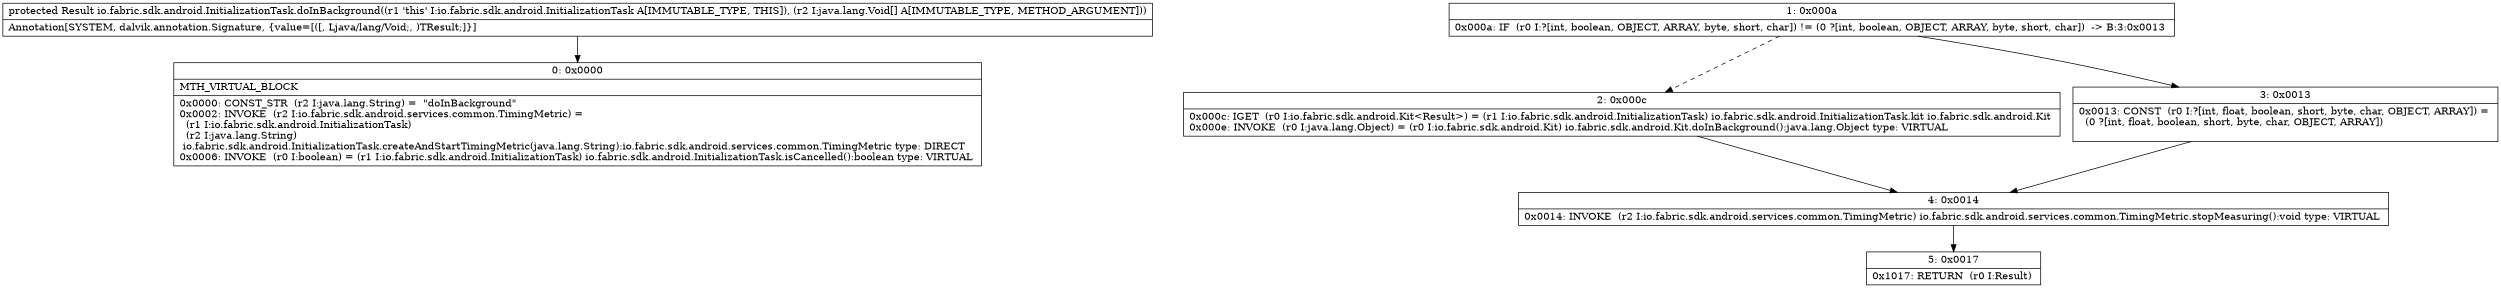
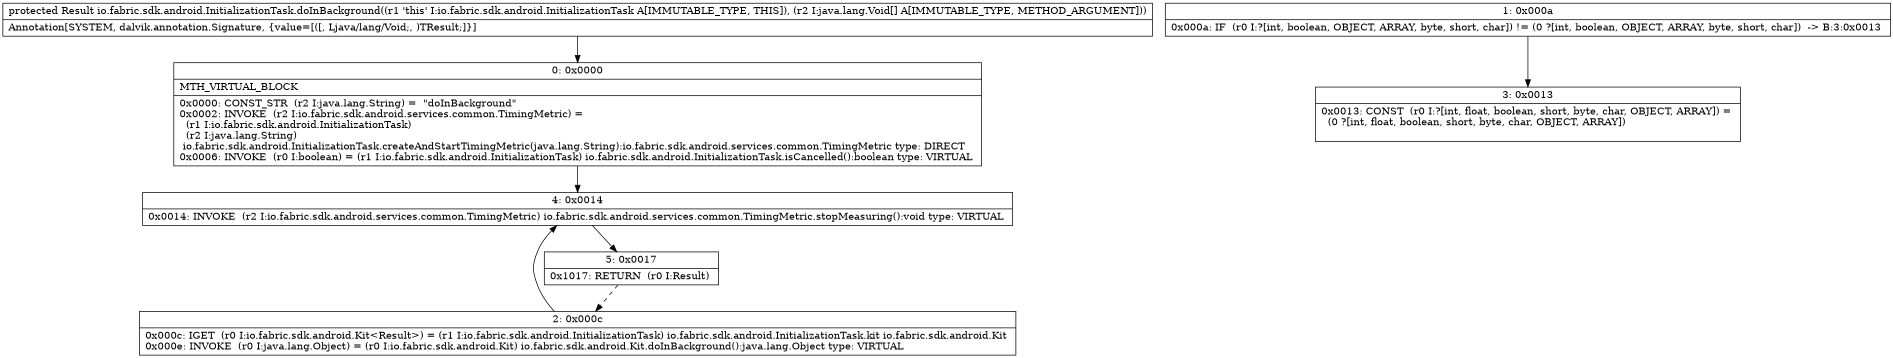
(1726, 63) -> (609, 295)
(2104, 166) -> (578, 176)
